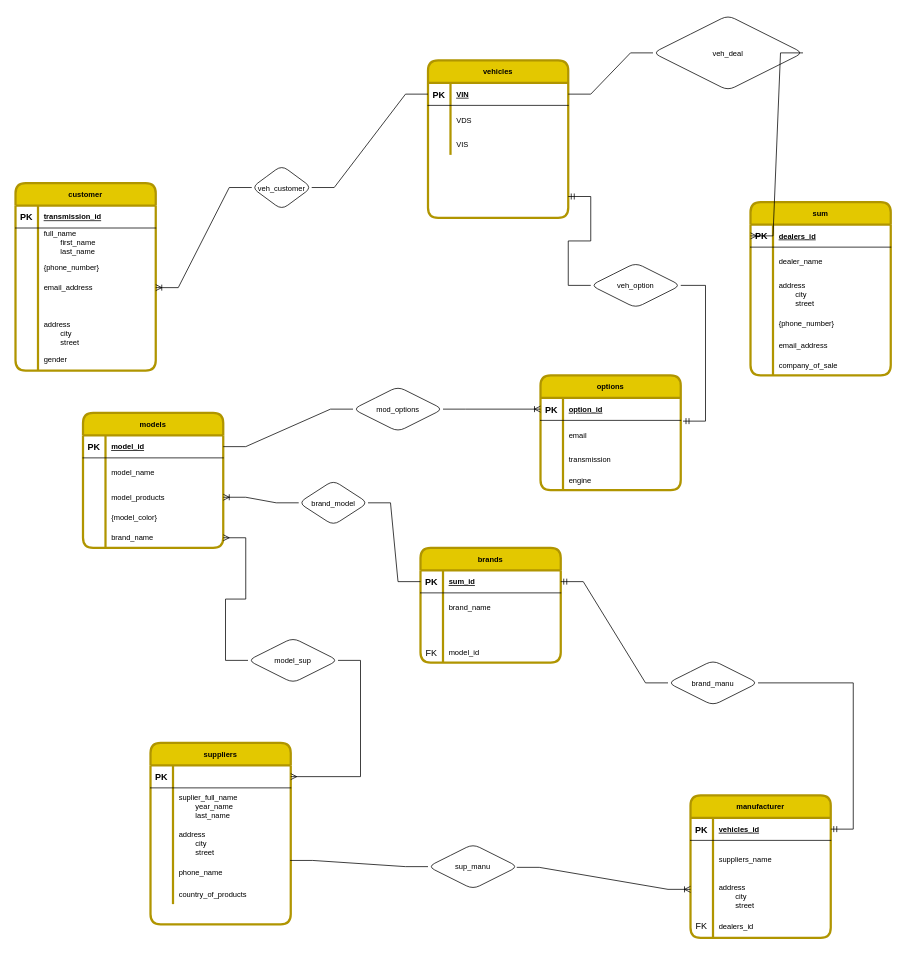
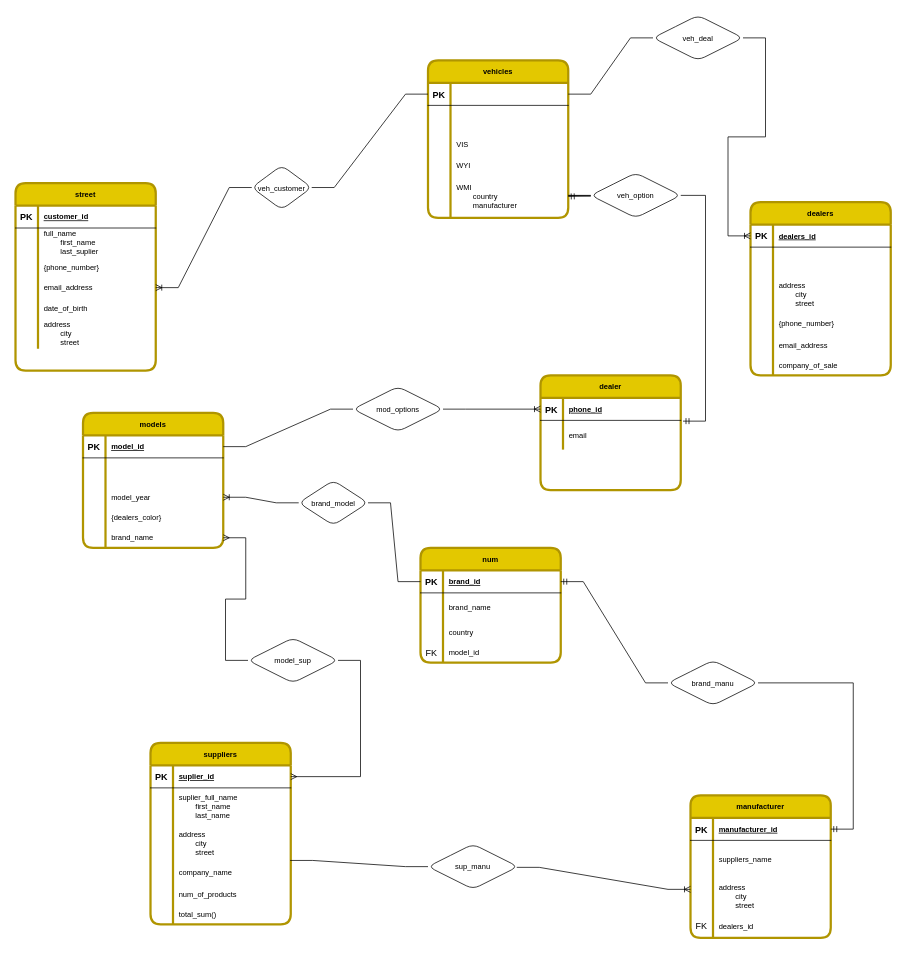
(728, 53) -> (698, 38)
(509, 94) -> none
(509, 120) -> none
none -> (509, 165)
(85, 194) -> (85, 194)
none -> (509, 197)
(820, 214) -> (820, 214)
(72, 217) -> (66, 217)
(60, 234) -> (60, 234)
(832, 262) -> none
(636, 285) -> (636, 195)
none -> (97, 308)
(97, 360) -> none
(610, 387) -> (610, 387)
(585, 409) -> (584, 409)
(622, 460) -> none
(164, 473) -> none
(622, 480) -> none
(139, 497) -> (131, 497)
(136, 518) -> (141, 518)
(490, 559) -> (490, 559)
(460, 582) -> (464, 582)
none -> (502, 632)
none -> (232, 777)
(210, 798) -> (210, 798)
(739, 829) -> (749, 829)
(200, 873) -> (204, 873)
(218, 894) -> (210, 894)
none -> (232, 914)
